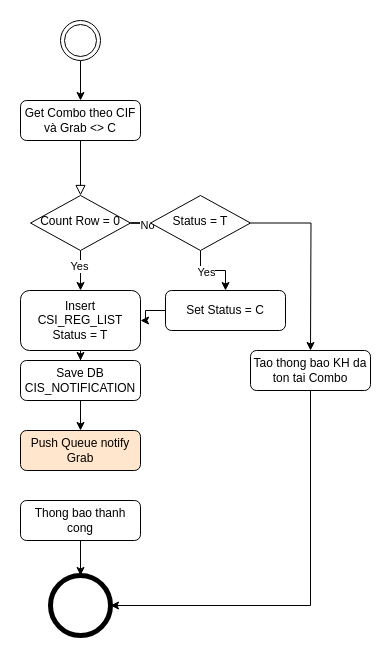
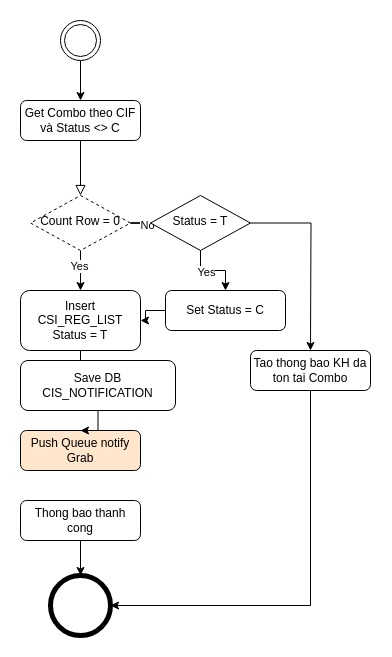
(81, 121) -> (81, 121)
(81, 223) -> (81, 223)
(81, 381) -> (98, 386)
